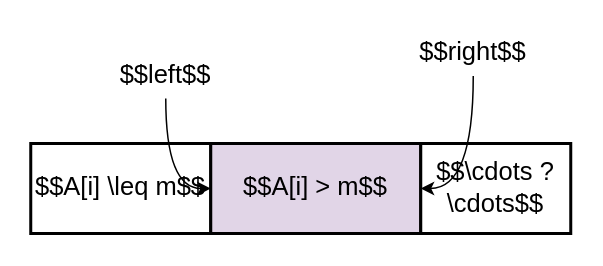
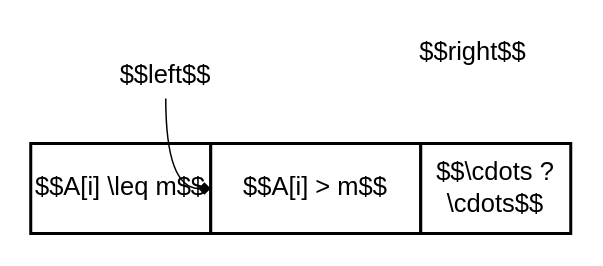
(468, 139) -> none
(182, 178) -> (181, 178)
(316, 188) -> (316, 188)
